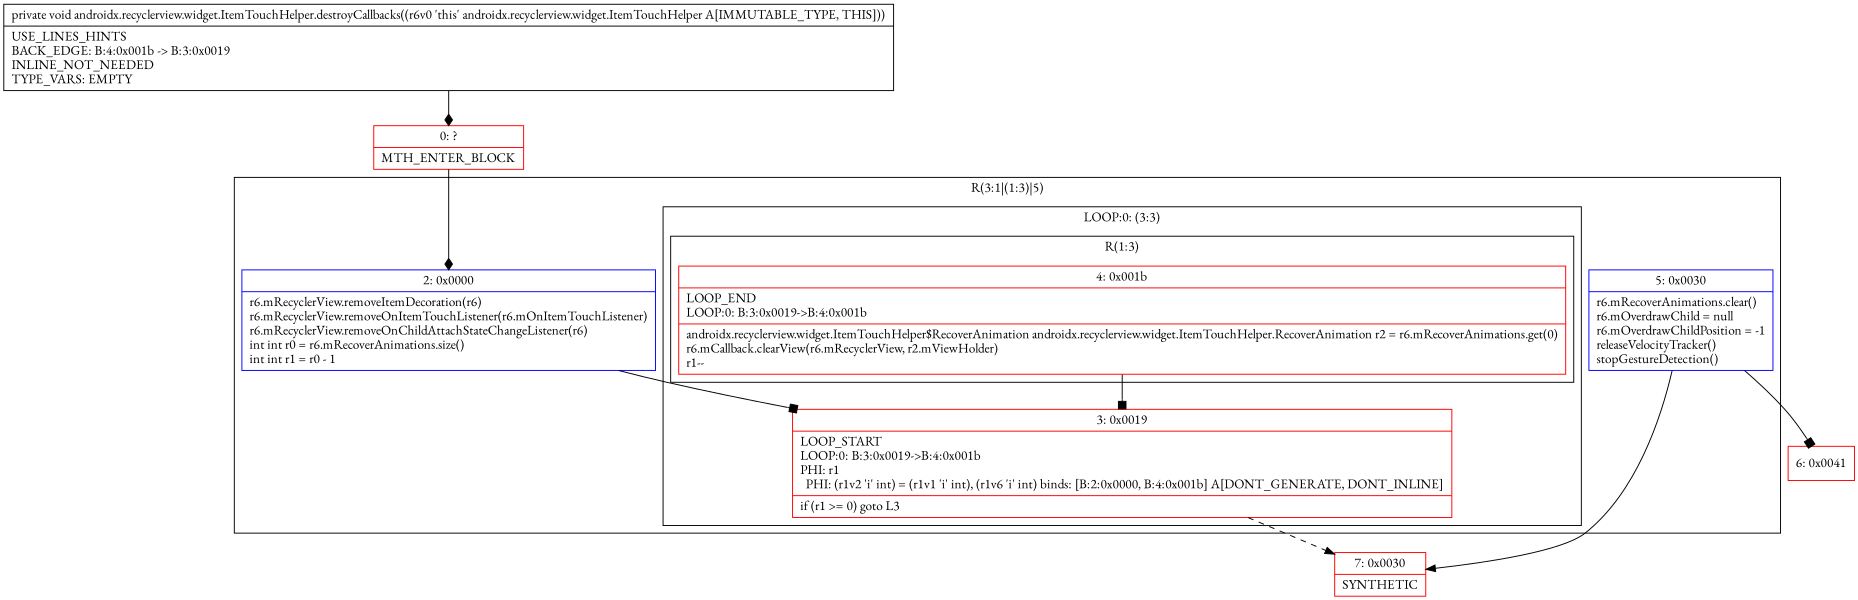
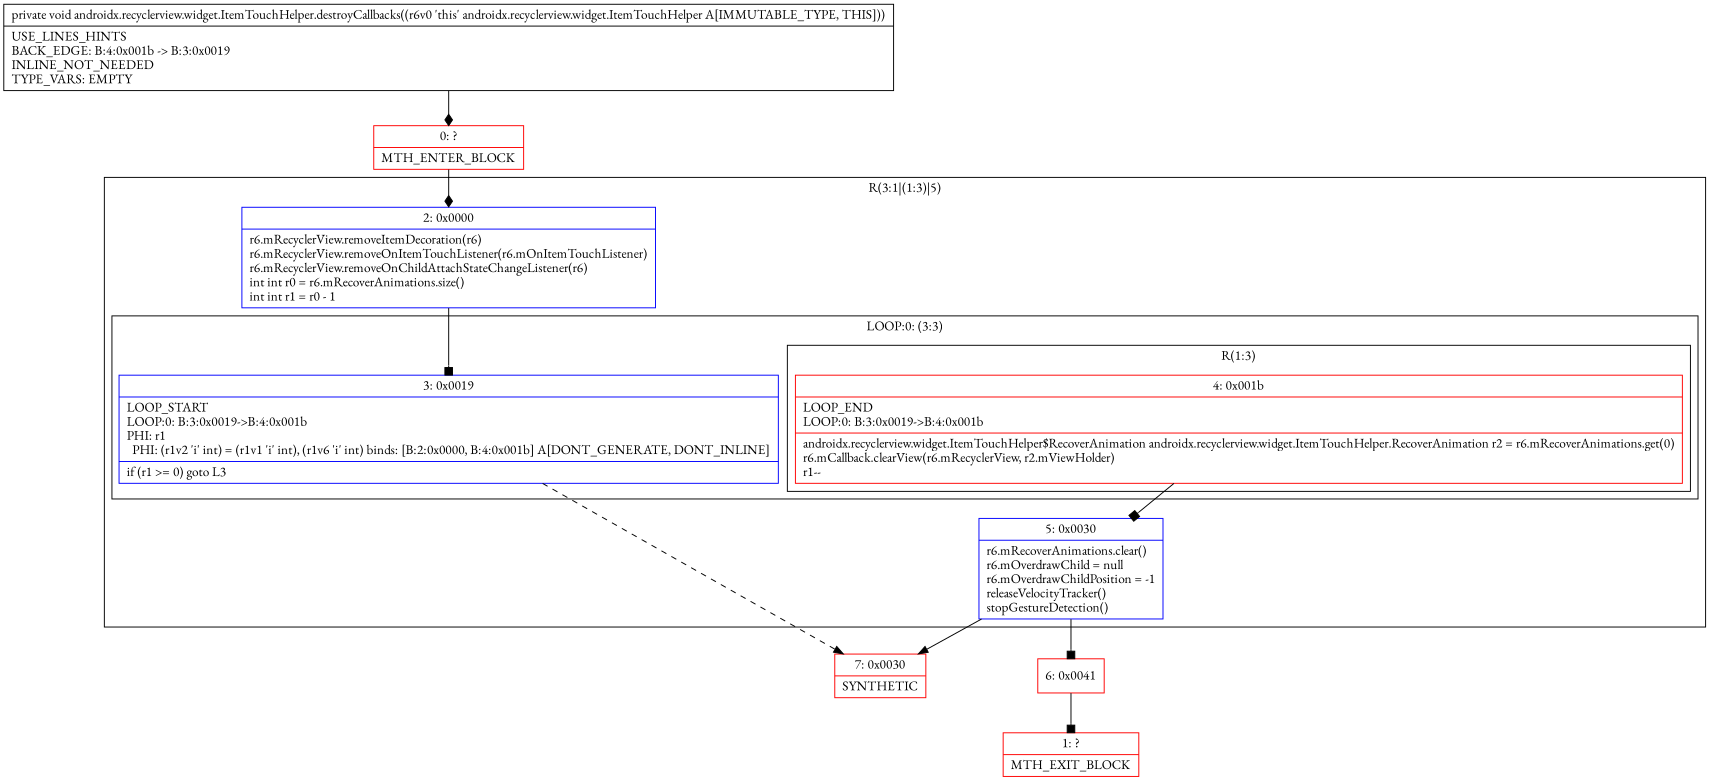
(1122, 388) -> (1148, 505)
(1122, 463) -> (449, 429)
none -> (1071, 755)
